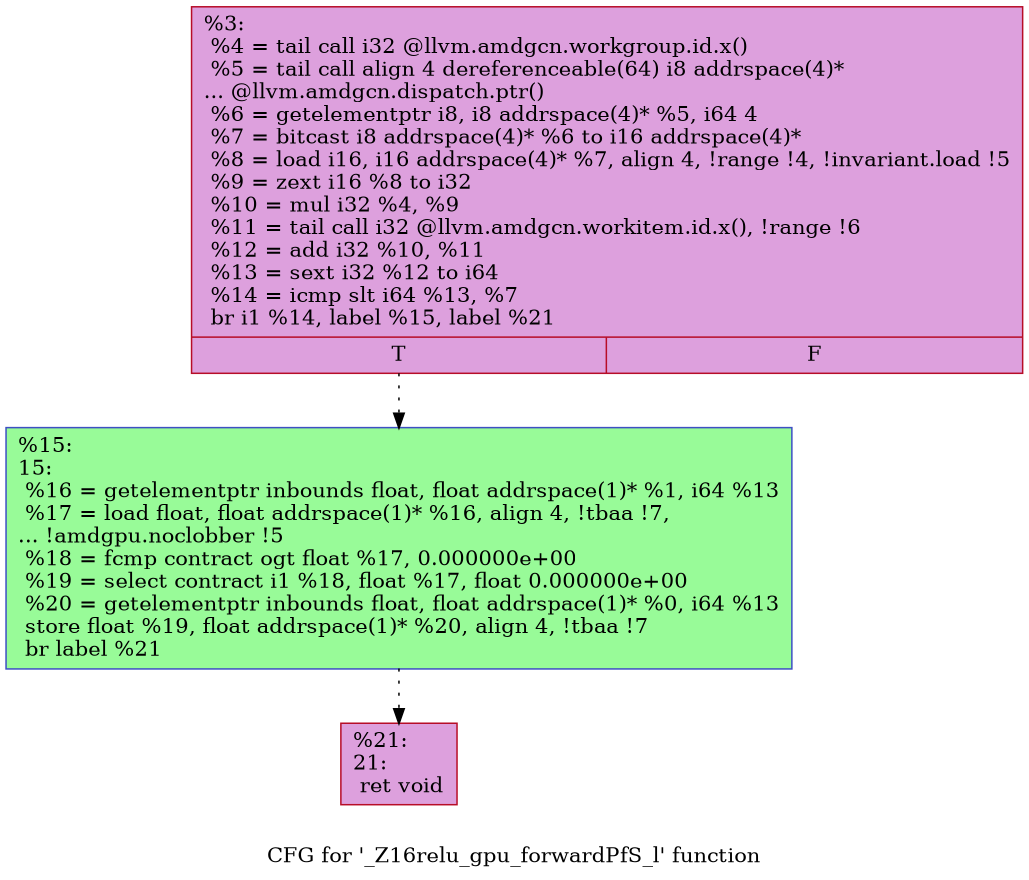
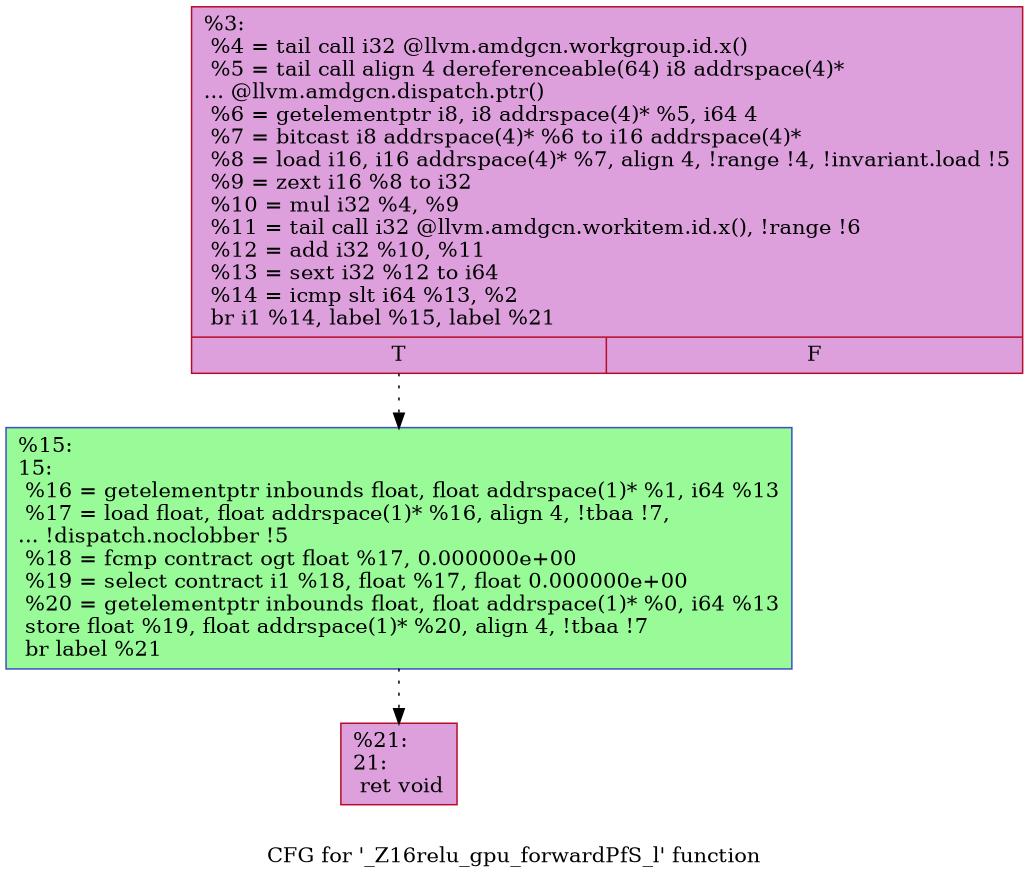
(361, 296) -> (361, 296)
(152, 536) -> (154, 536)
